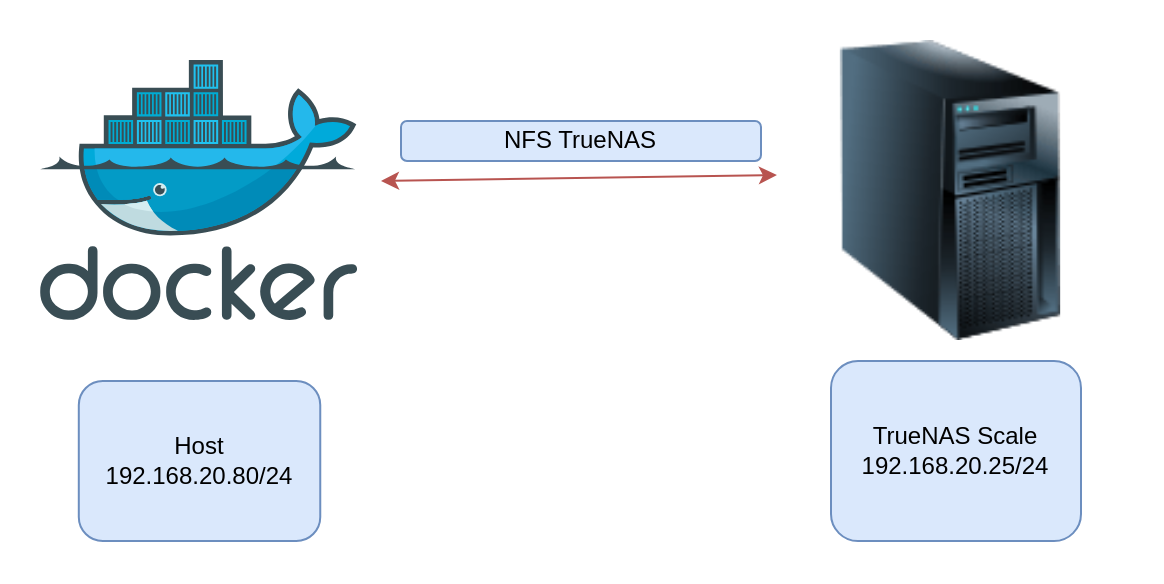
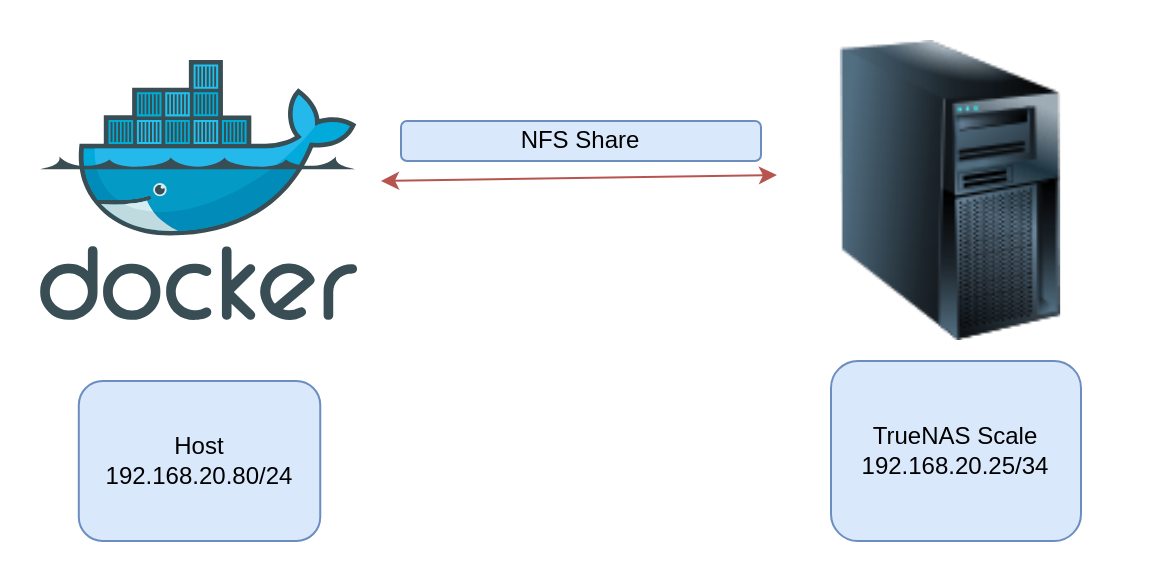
(581, 141) -> (581, 141)
(956, 451) -> (956, 451)
